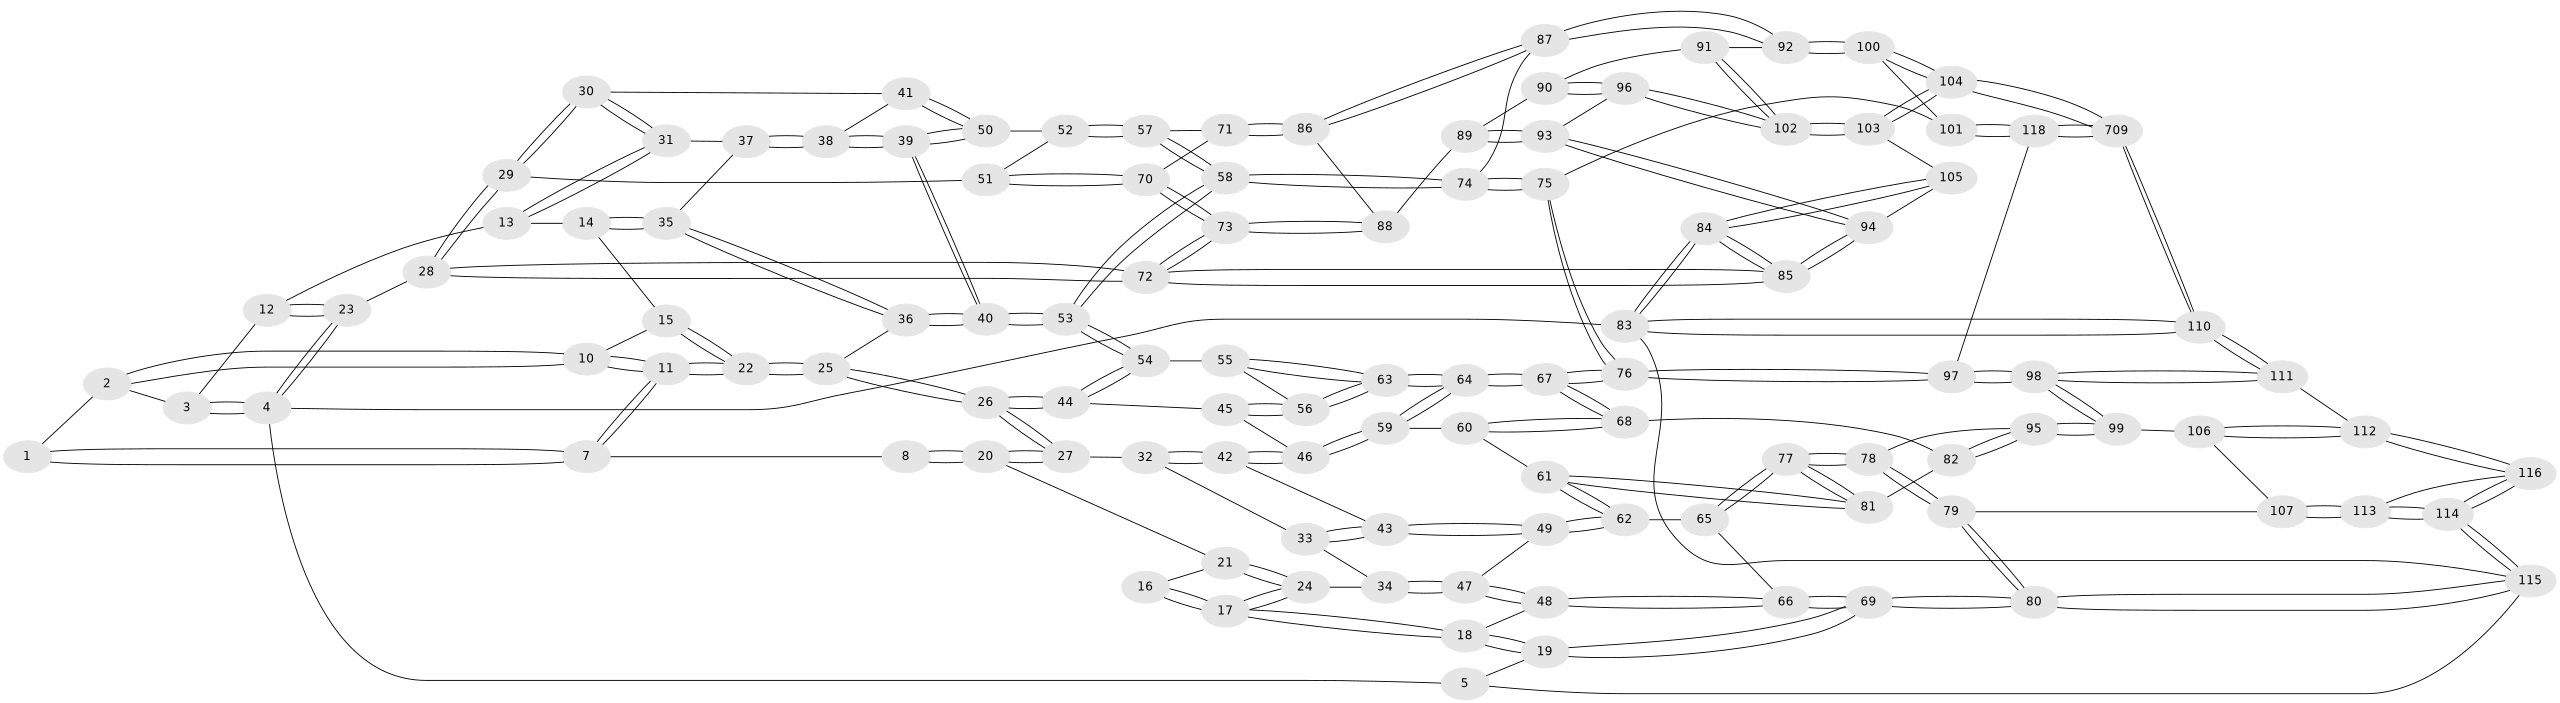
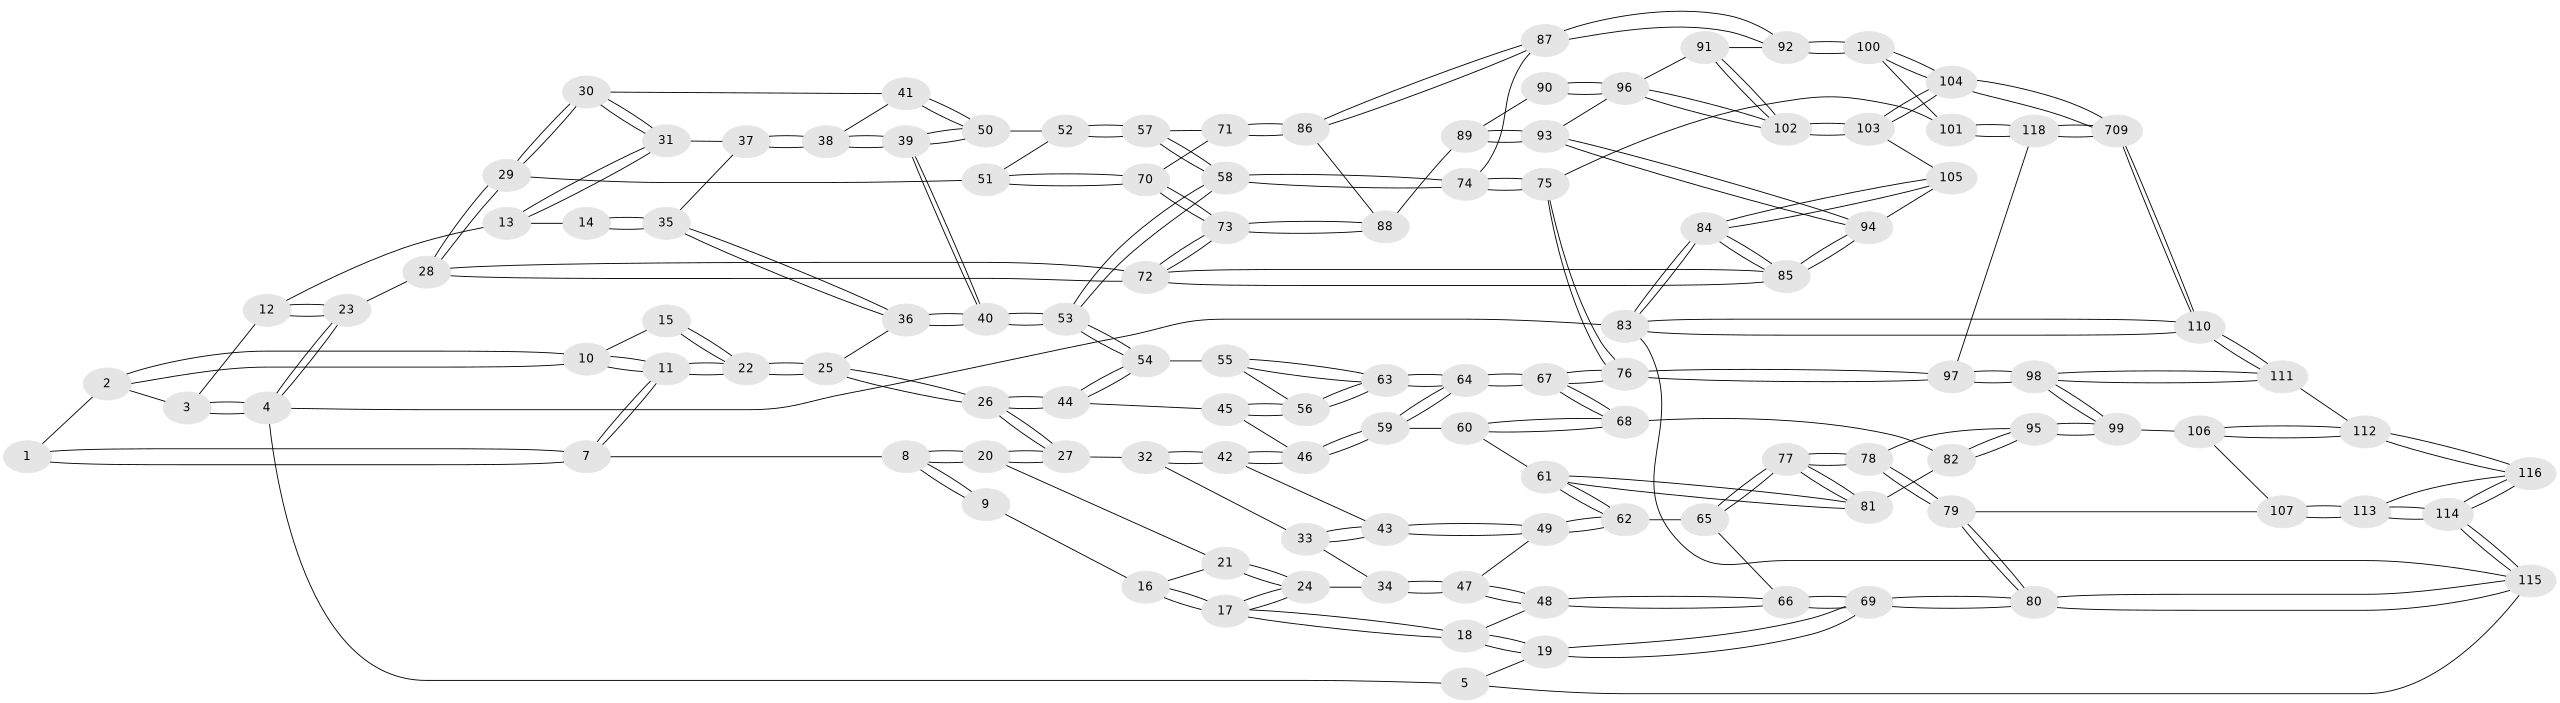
(1621, 59) -> (1665, 68)
(627, 272) -> none
none -> (986, 505)
